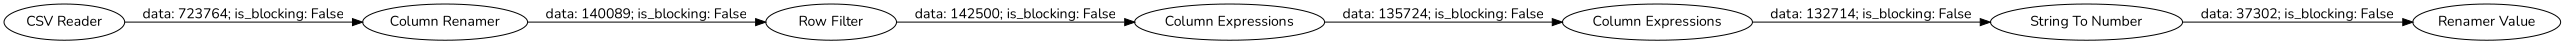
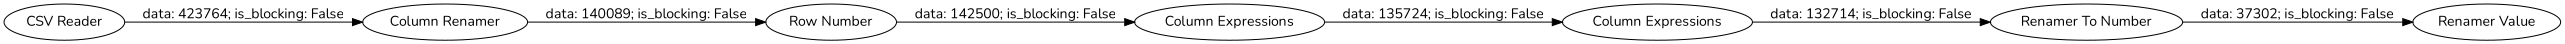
(244, 15) -> (244, 15)
(831, 22) -> (831, 22)
(2087, 22) -> (2087, 22)
